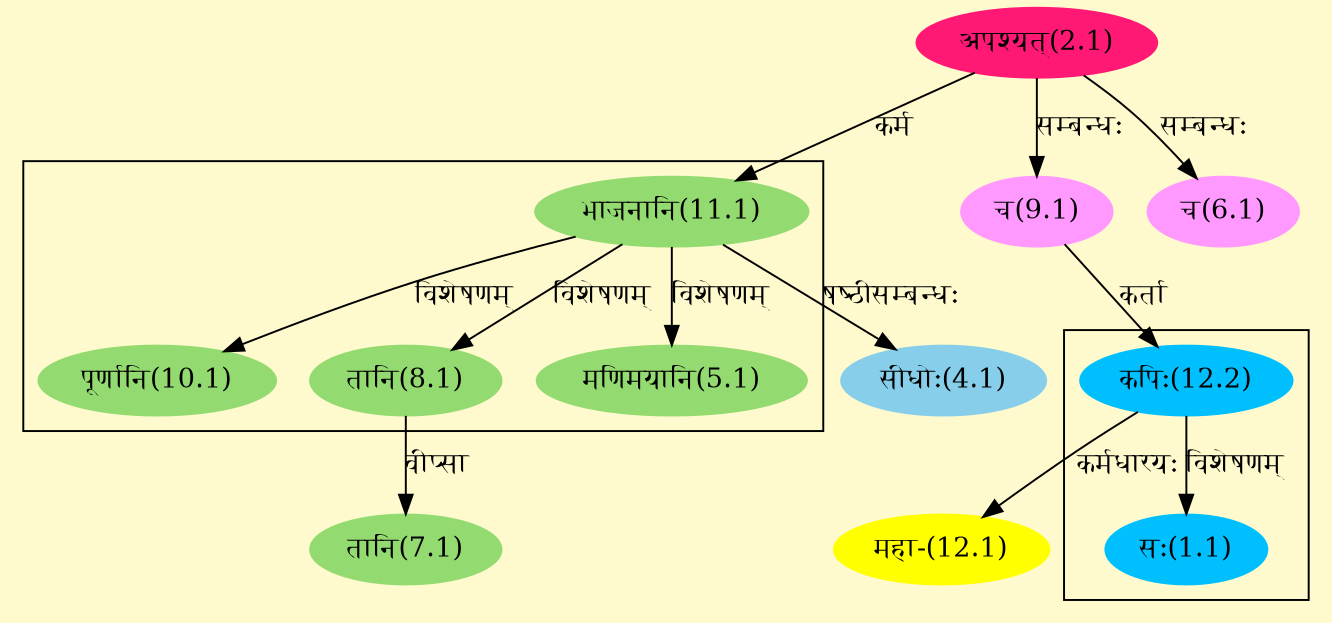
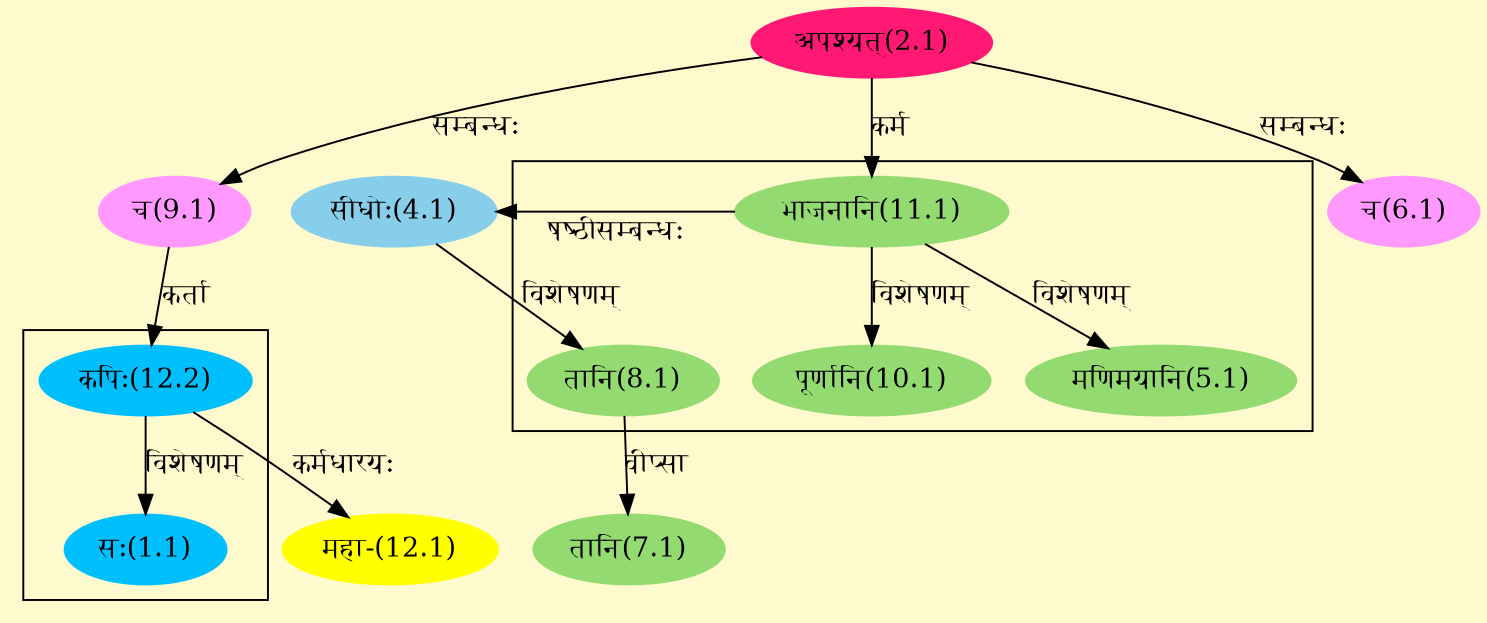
(546, 292) -> (498, 288)
